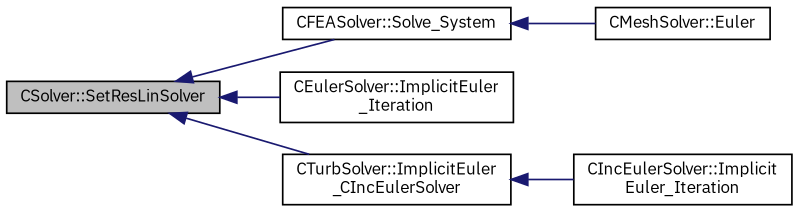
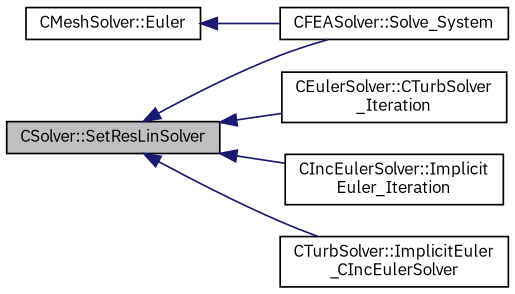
(562, 23) -> (249, 23)
(397, 97) -> (394, 97)
(551, 180) -> (261, 160)
